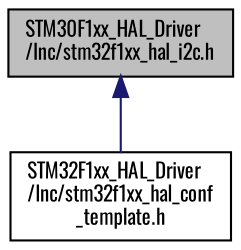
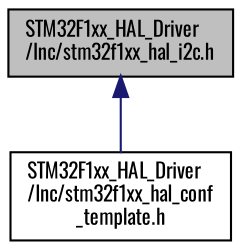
(121, 43) -> (121, 43)
